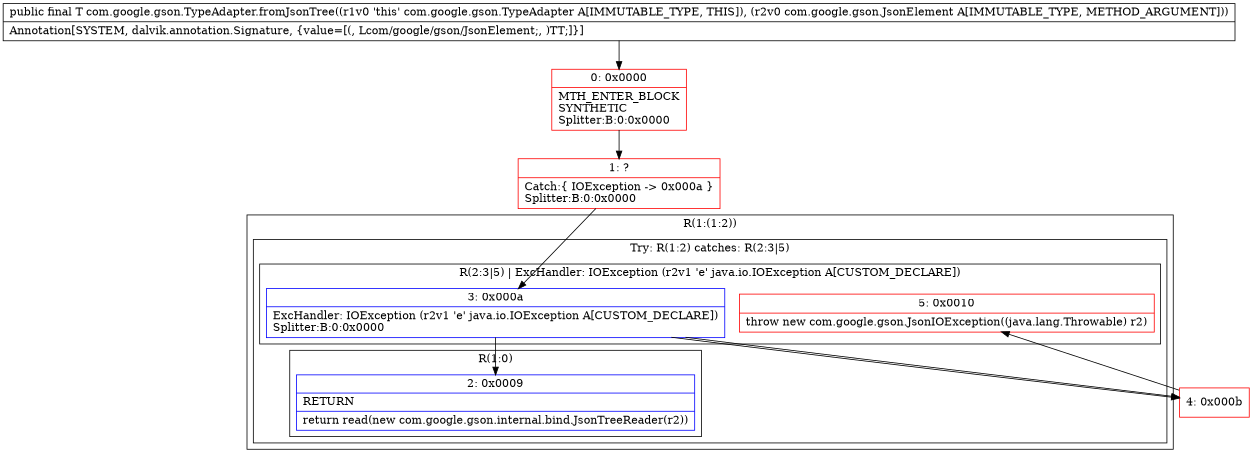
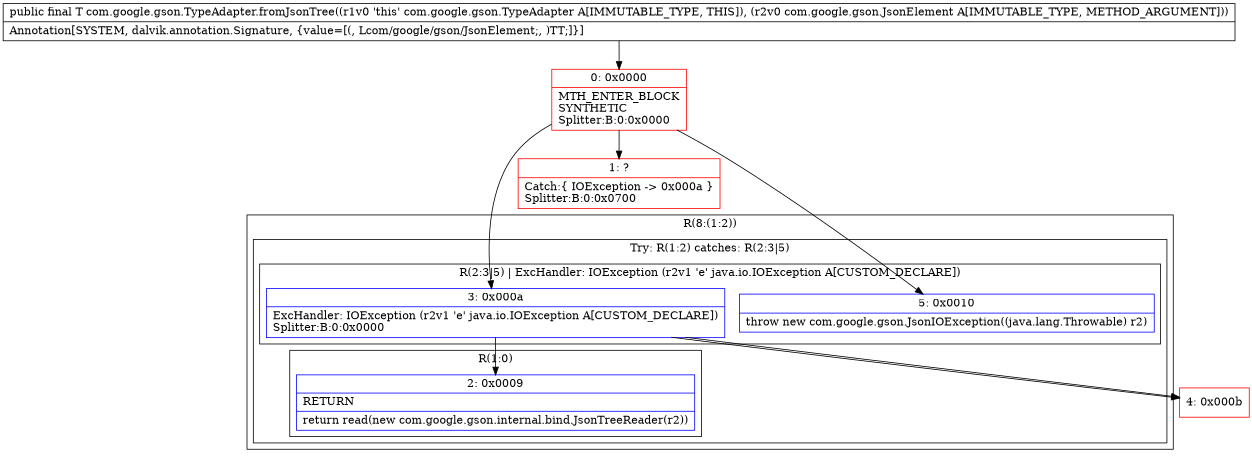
(581, 199) -> (581, 199)
(710, 224) -> (710, 224)
(560, 246) -> (497, 192)
(947, 313) -> (947, 313)
(1094, 362) -> (800, 206)
